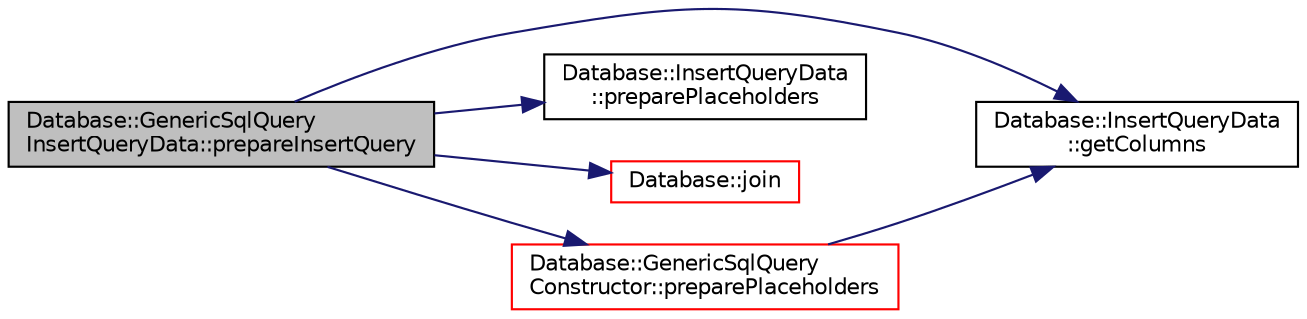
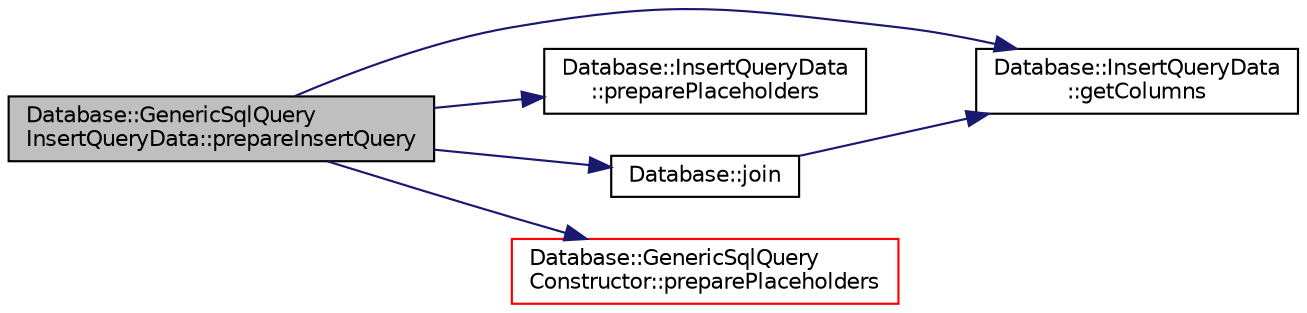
(705, 182) -> (705, 176)
(931, 212) -> (884, 137)
